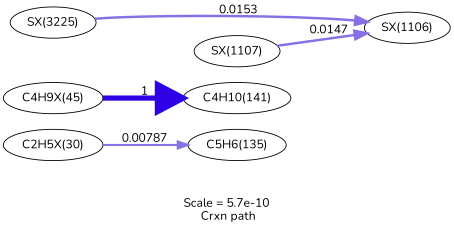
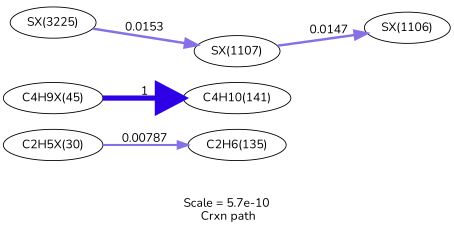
(225, 16) -> (139, 36)
(237, 145) -> (237, 145)
